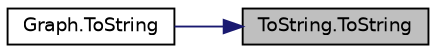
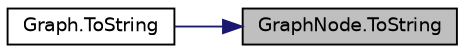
(336, 27) -> (350, 27)
